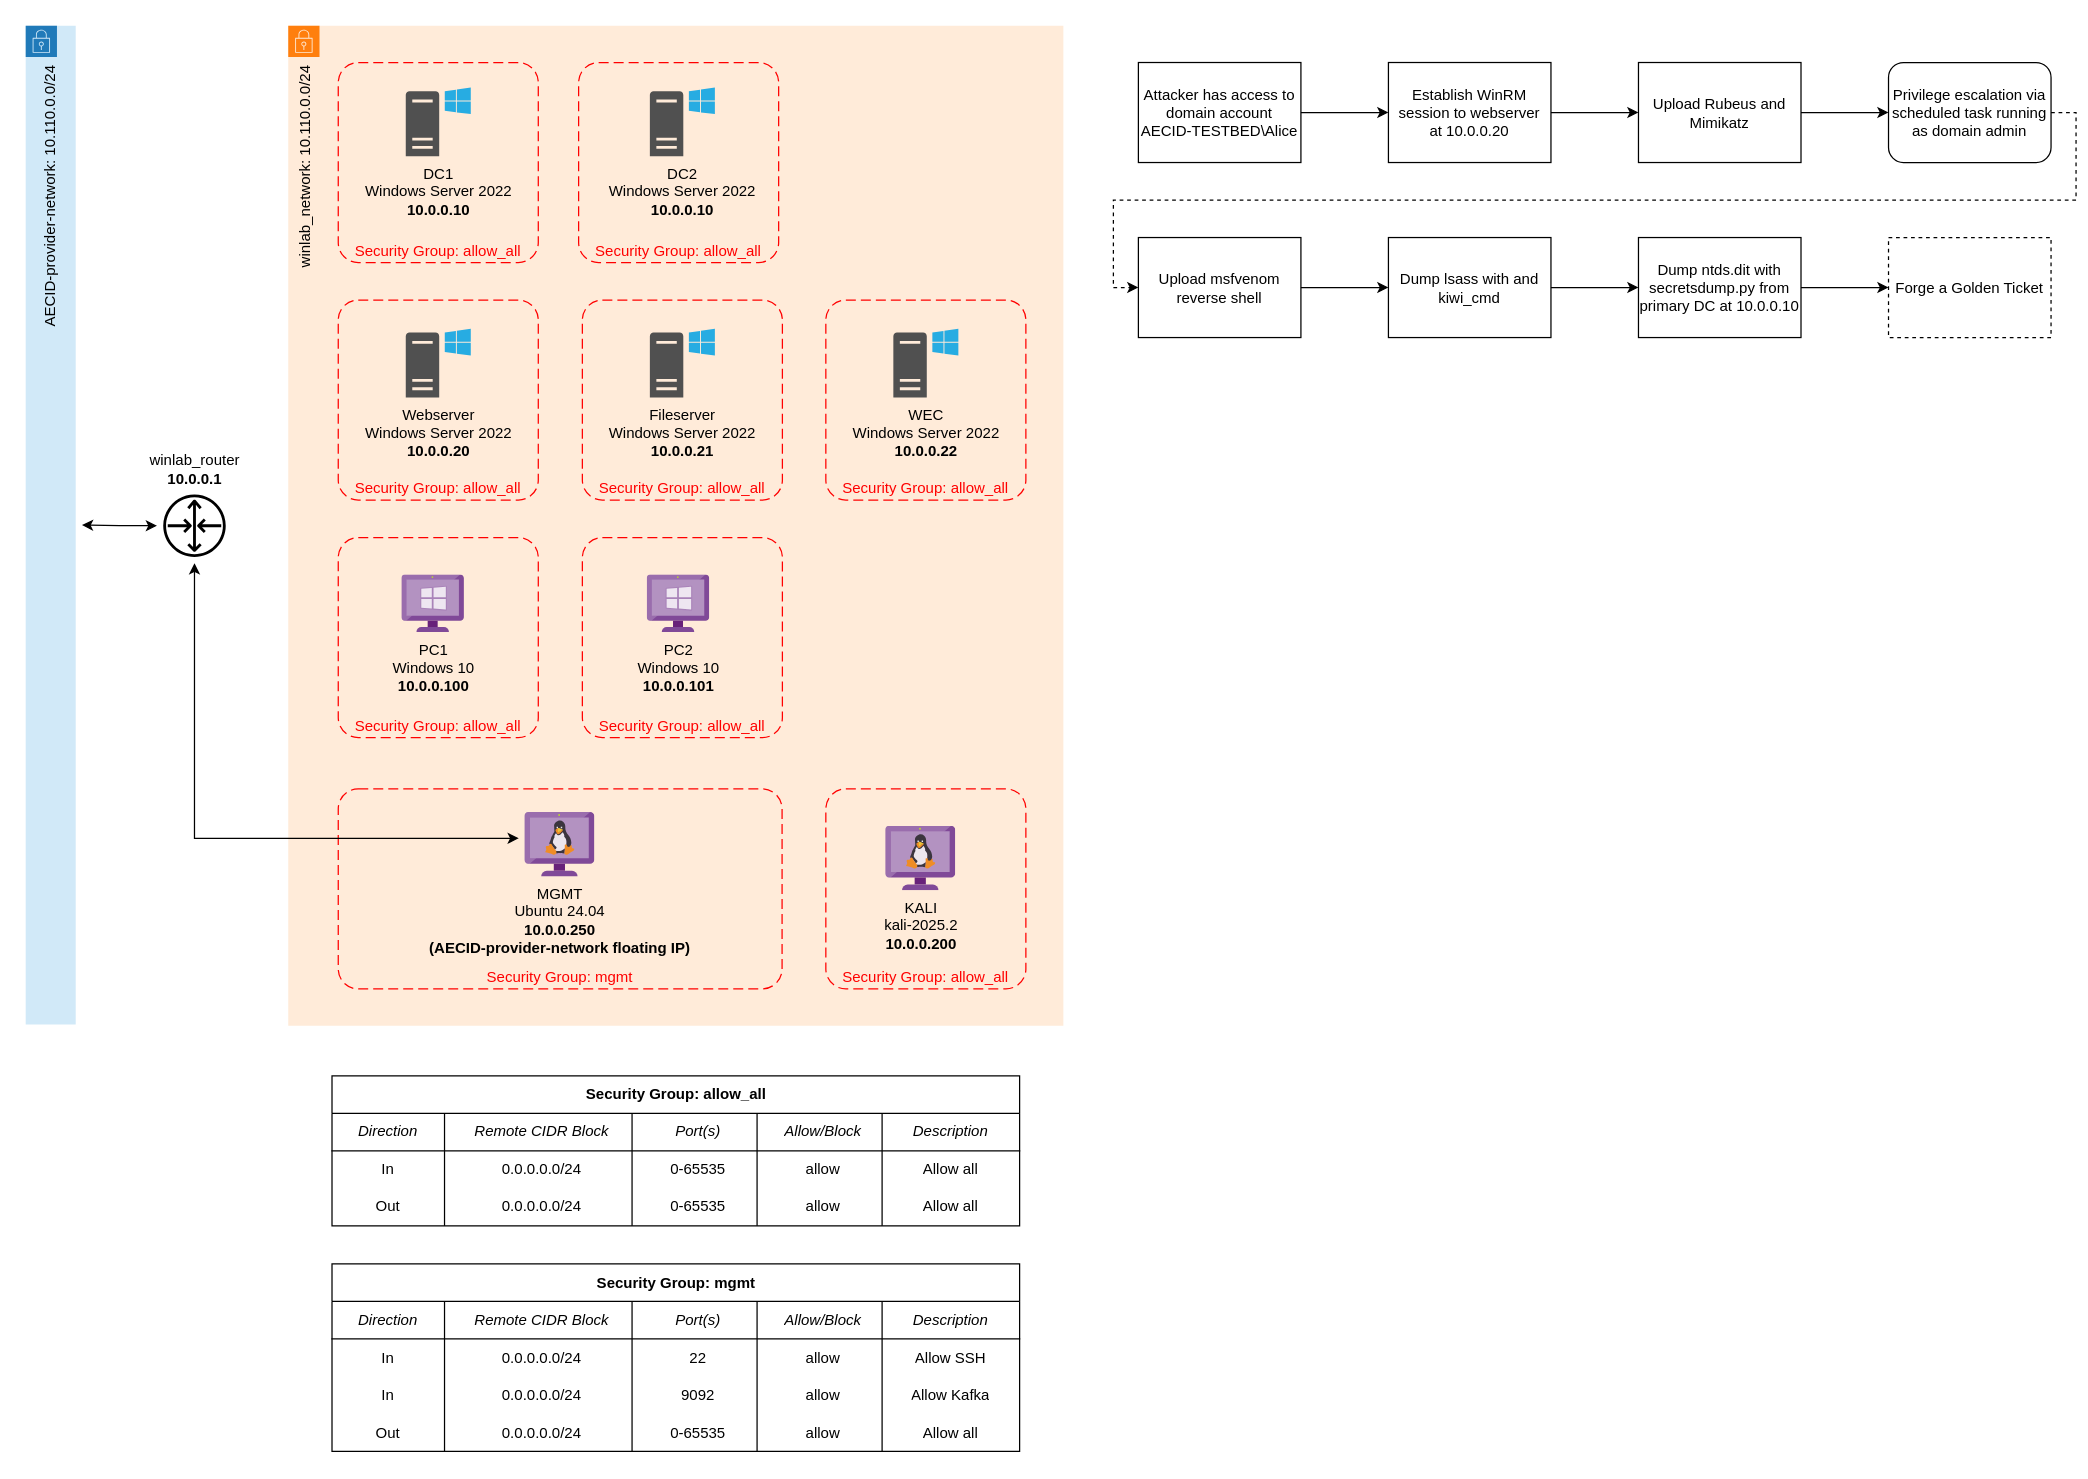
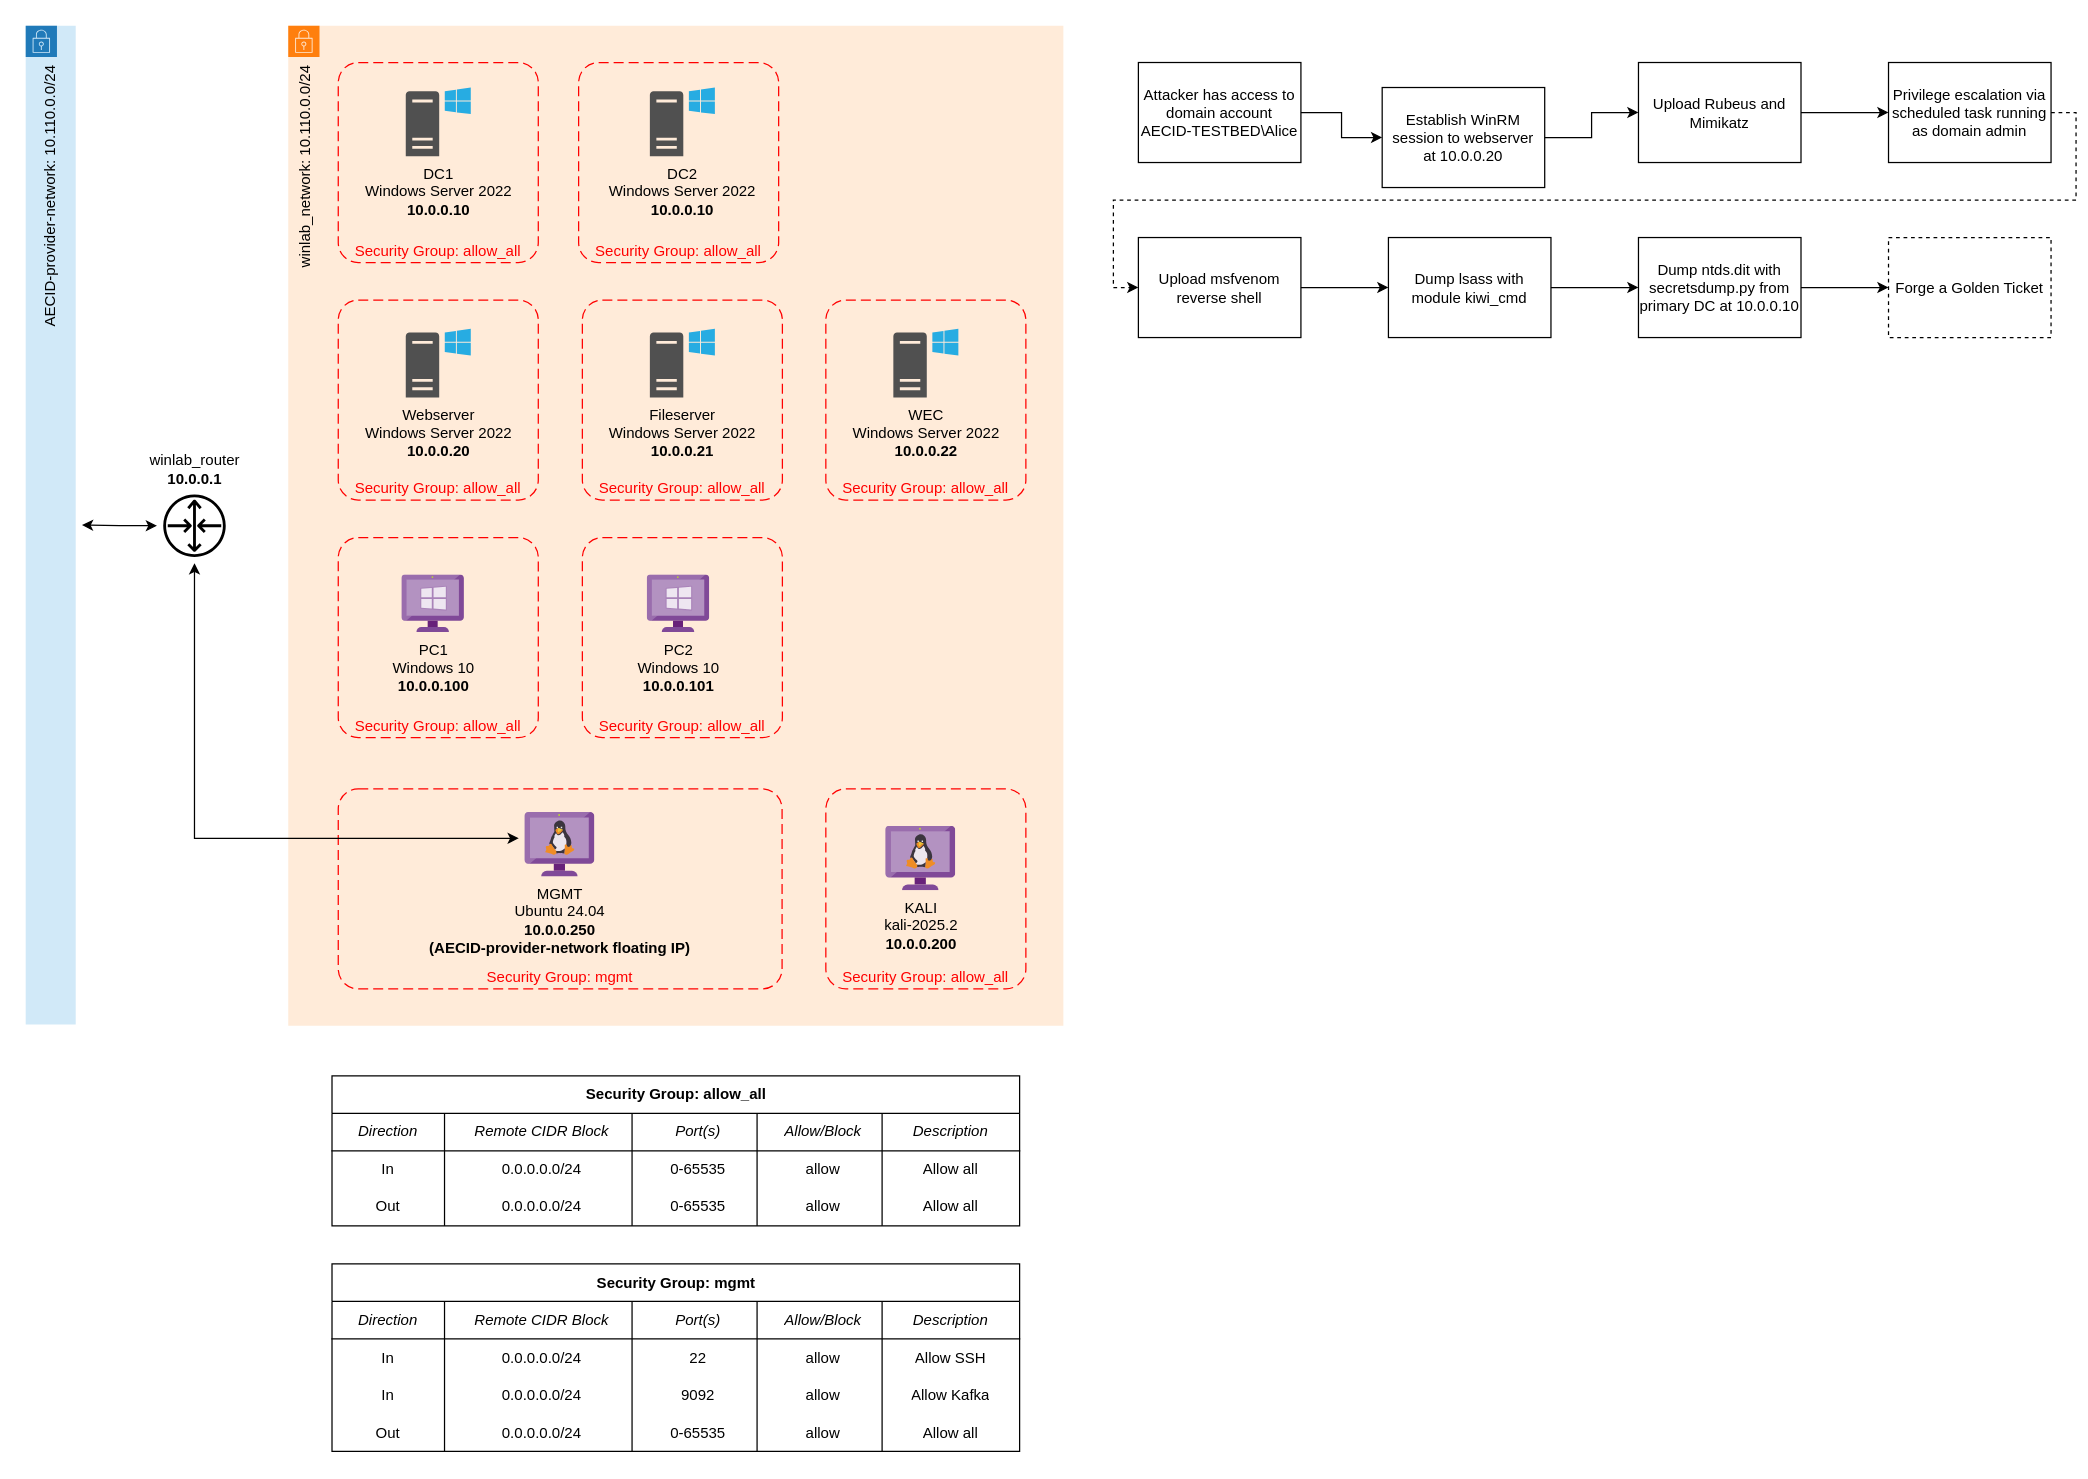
(1469, 113) -> (1463, 138)
(1969, 113) -> (1969, 113)
(1469, 288) -> (1469, 288)
